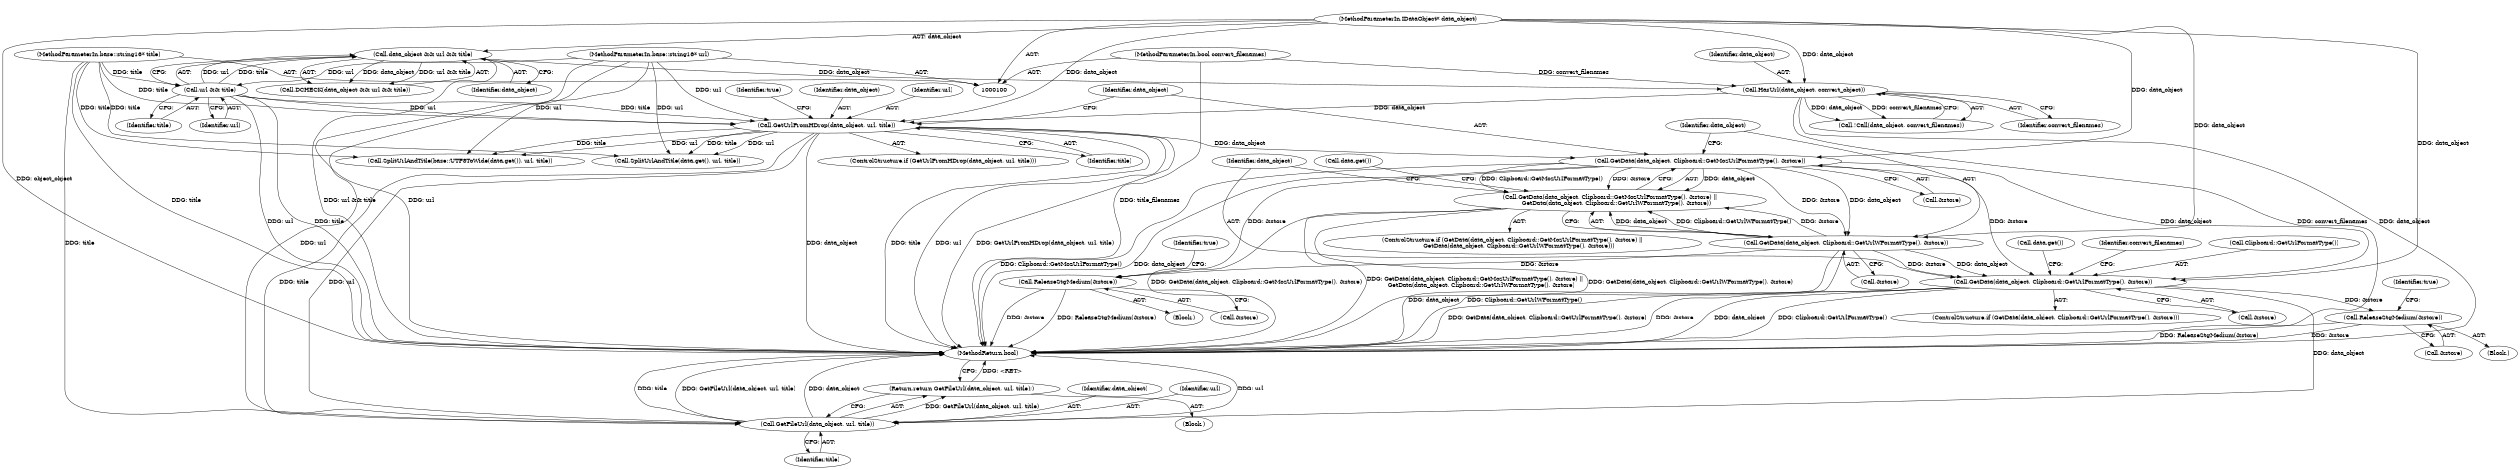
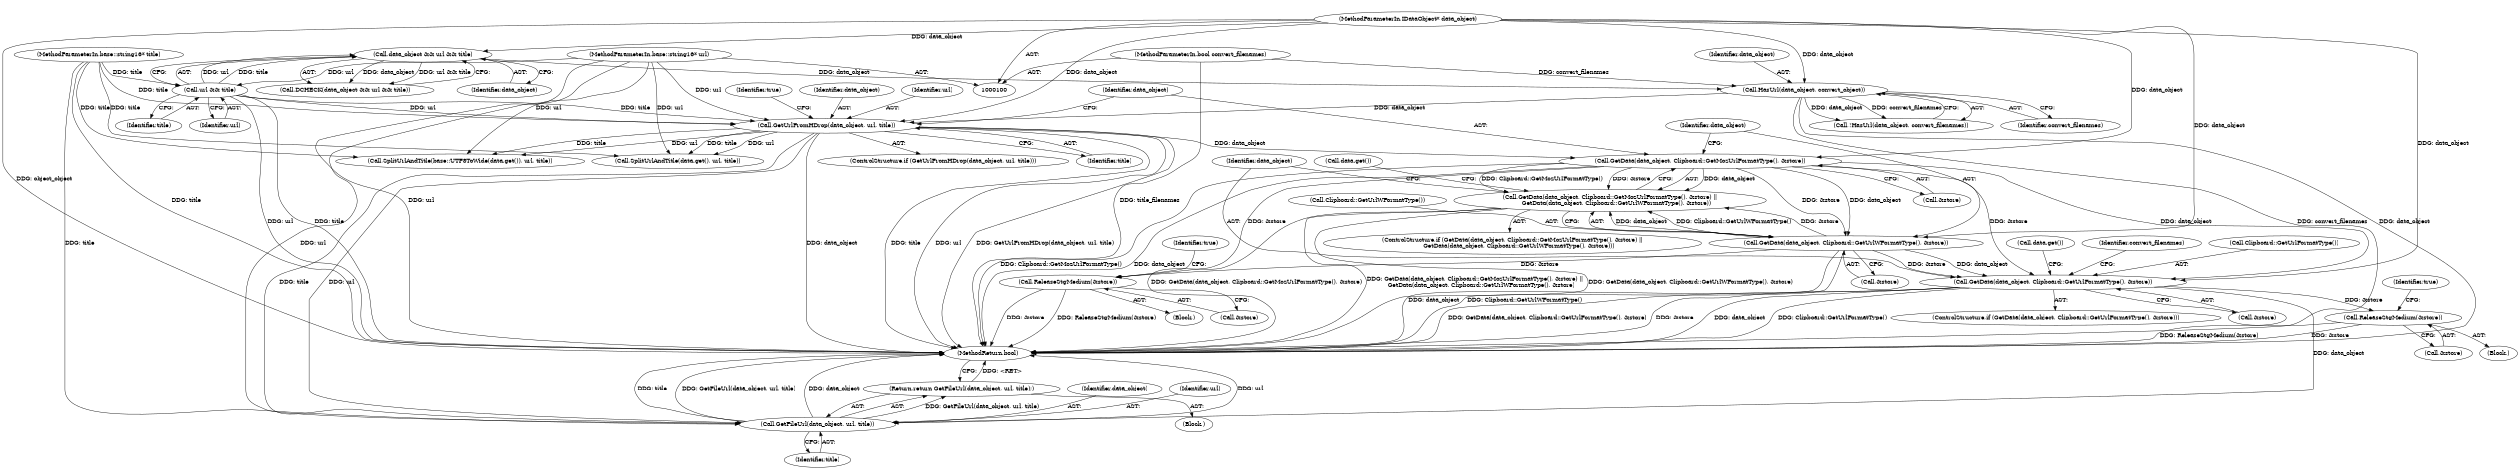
(937, 37) -> (937, 37)
(484, 72) -> (484, 72)
(576, 81) -> none
(1901, 126) -> (1901, 126)
none -> (1368, 200)
(447, 338) -> none
(859, 407) -> (859, 407)
